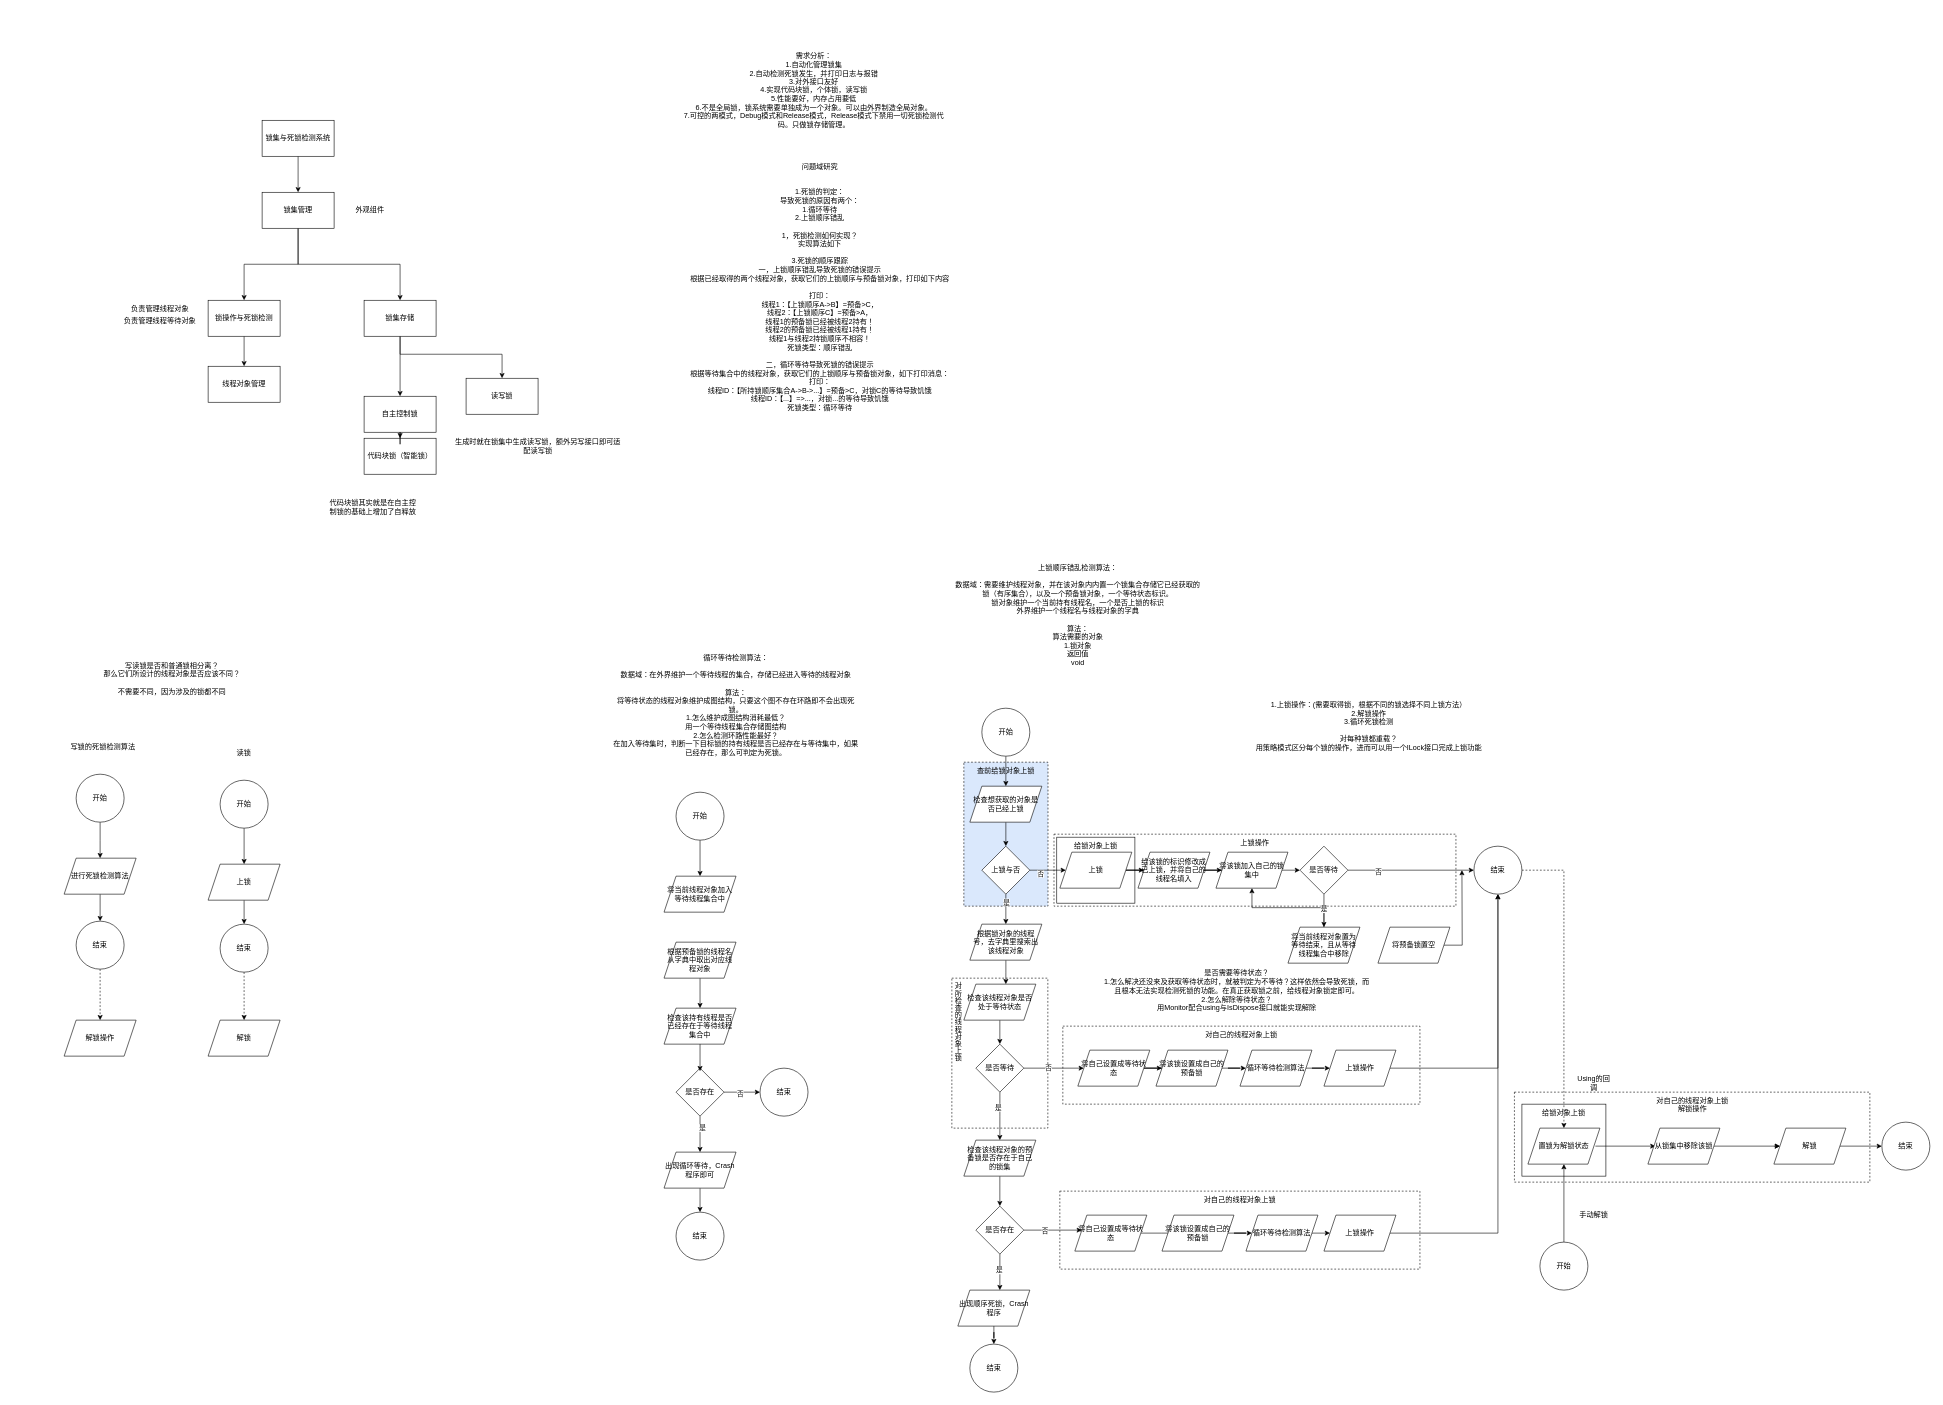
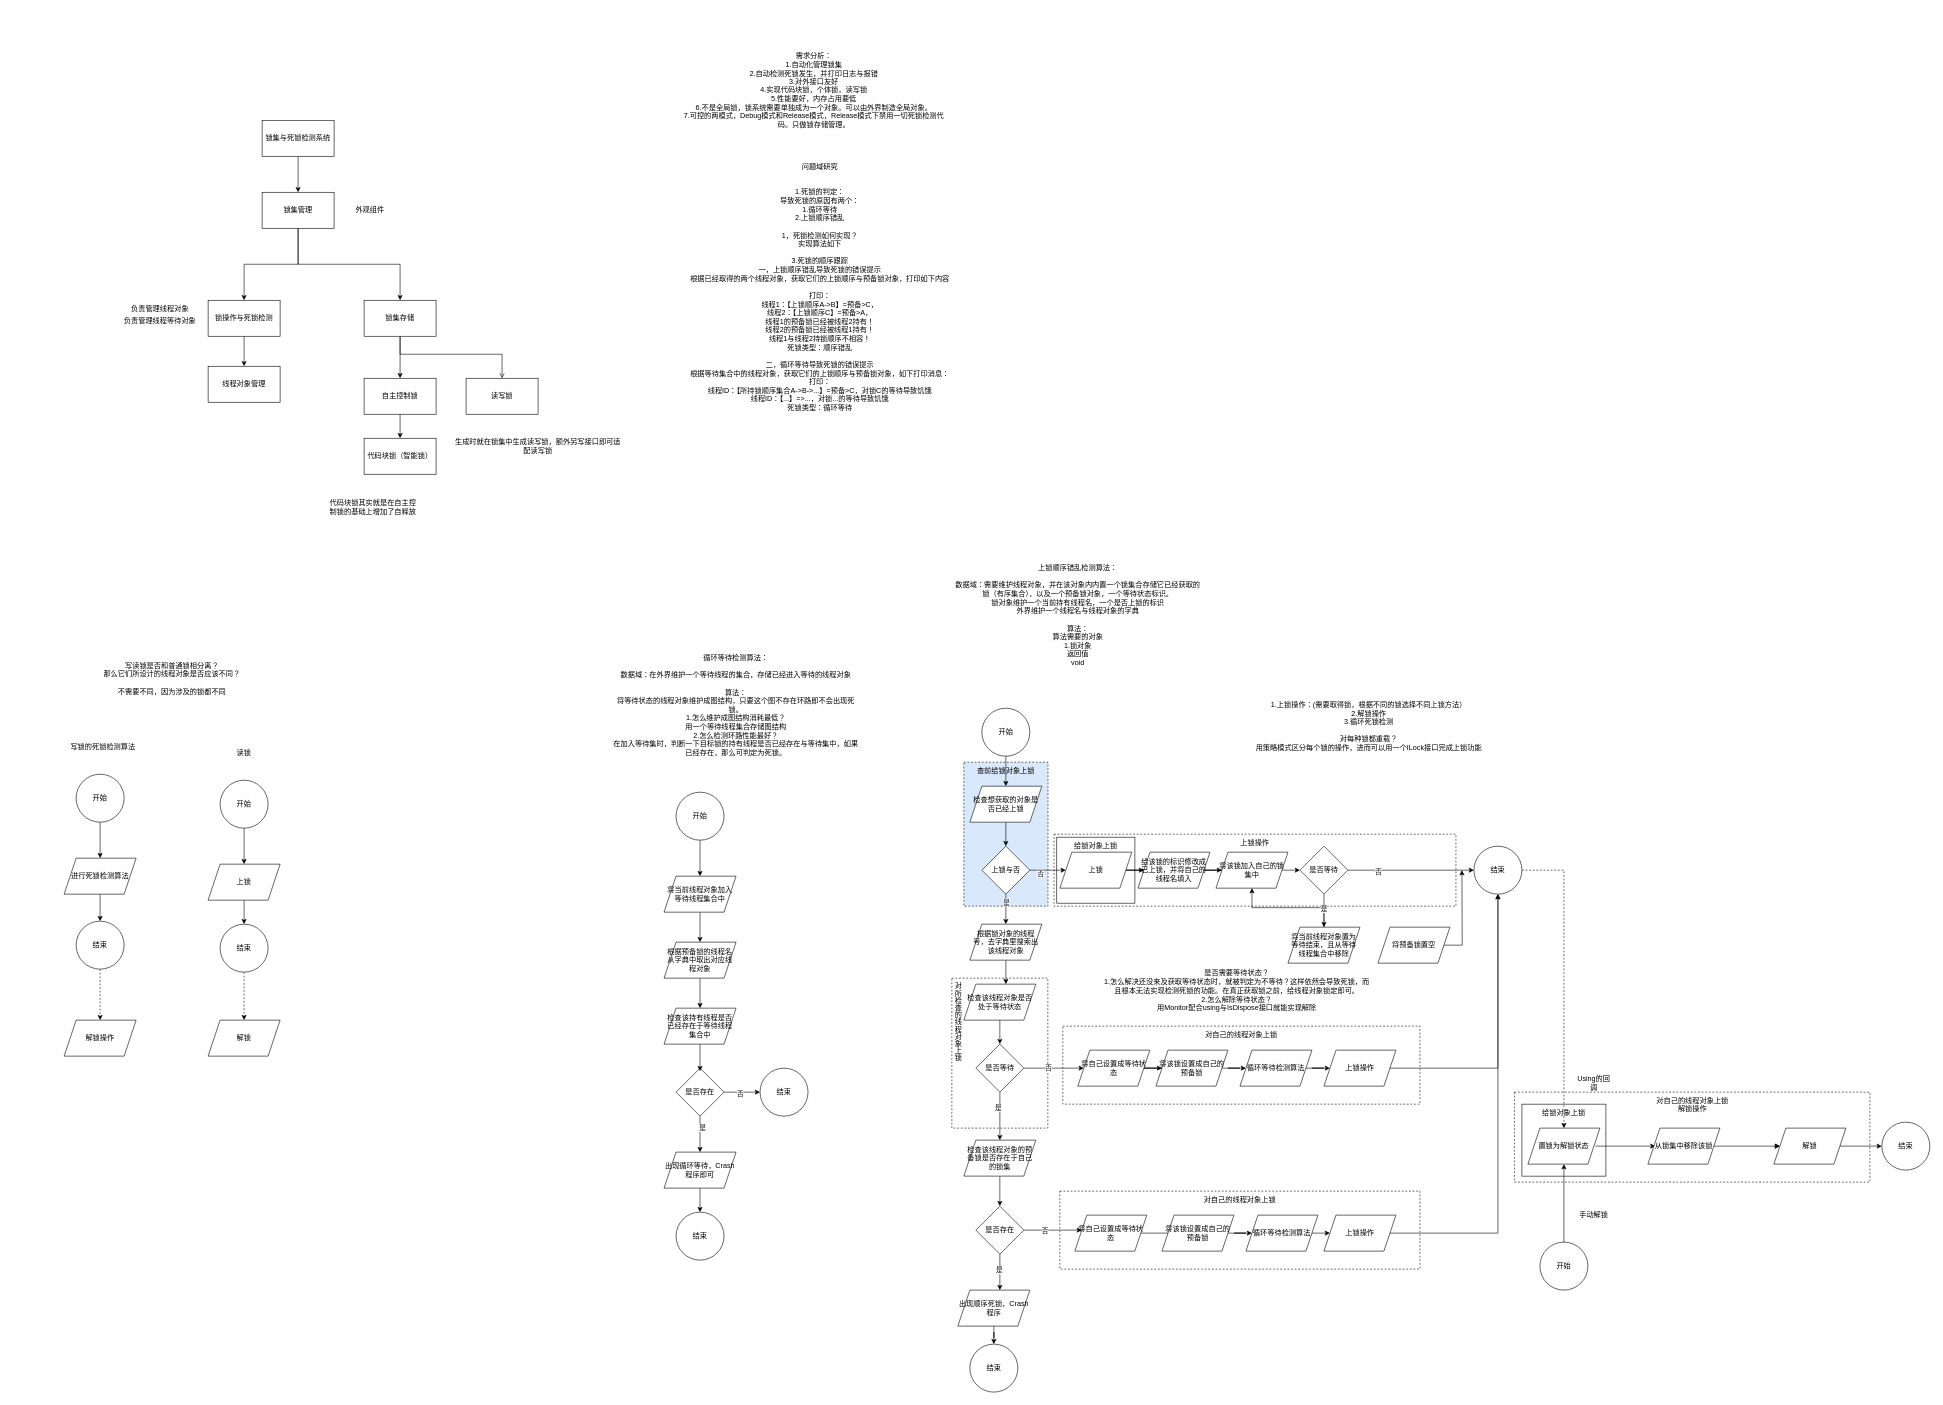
(502, 372) -> (502, 374)
(400, 414) -> (400, 396)
none -> (700, 936)
